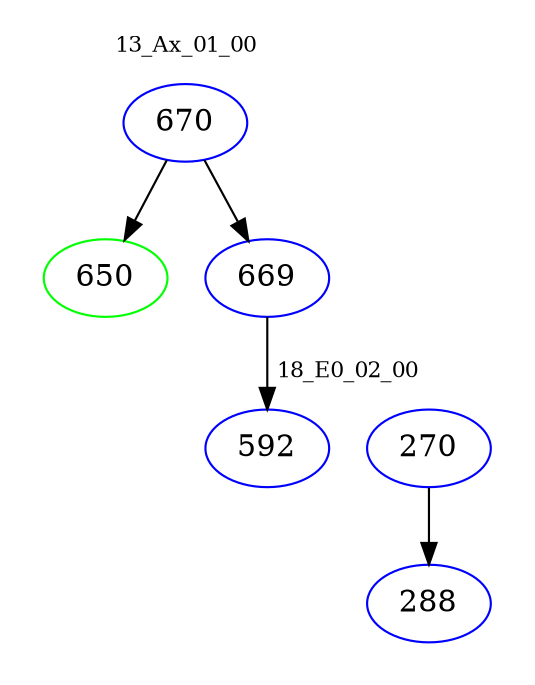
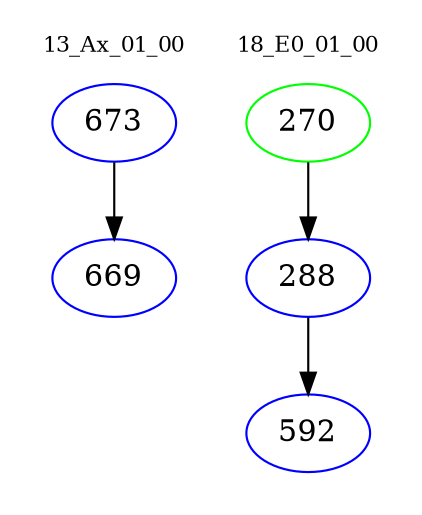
(185, 123) -> (114, 123)
(106, 278) -> none
(267, 364) -> (308, 345)
(348, 372) -> (308, 46)
(429, 448) -> (308, 123)
